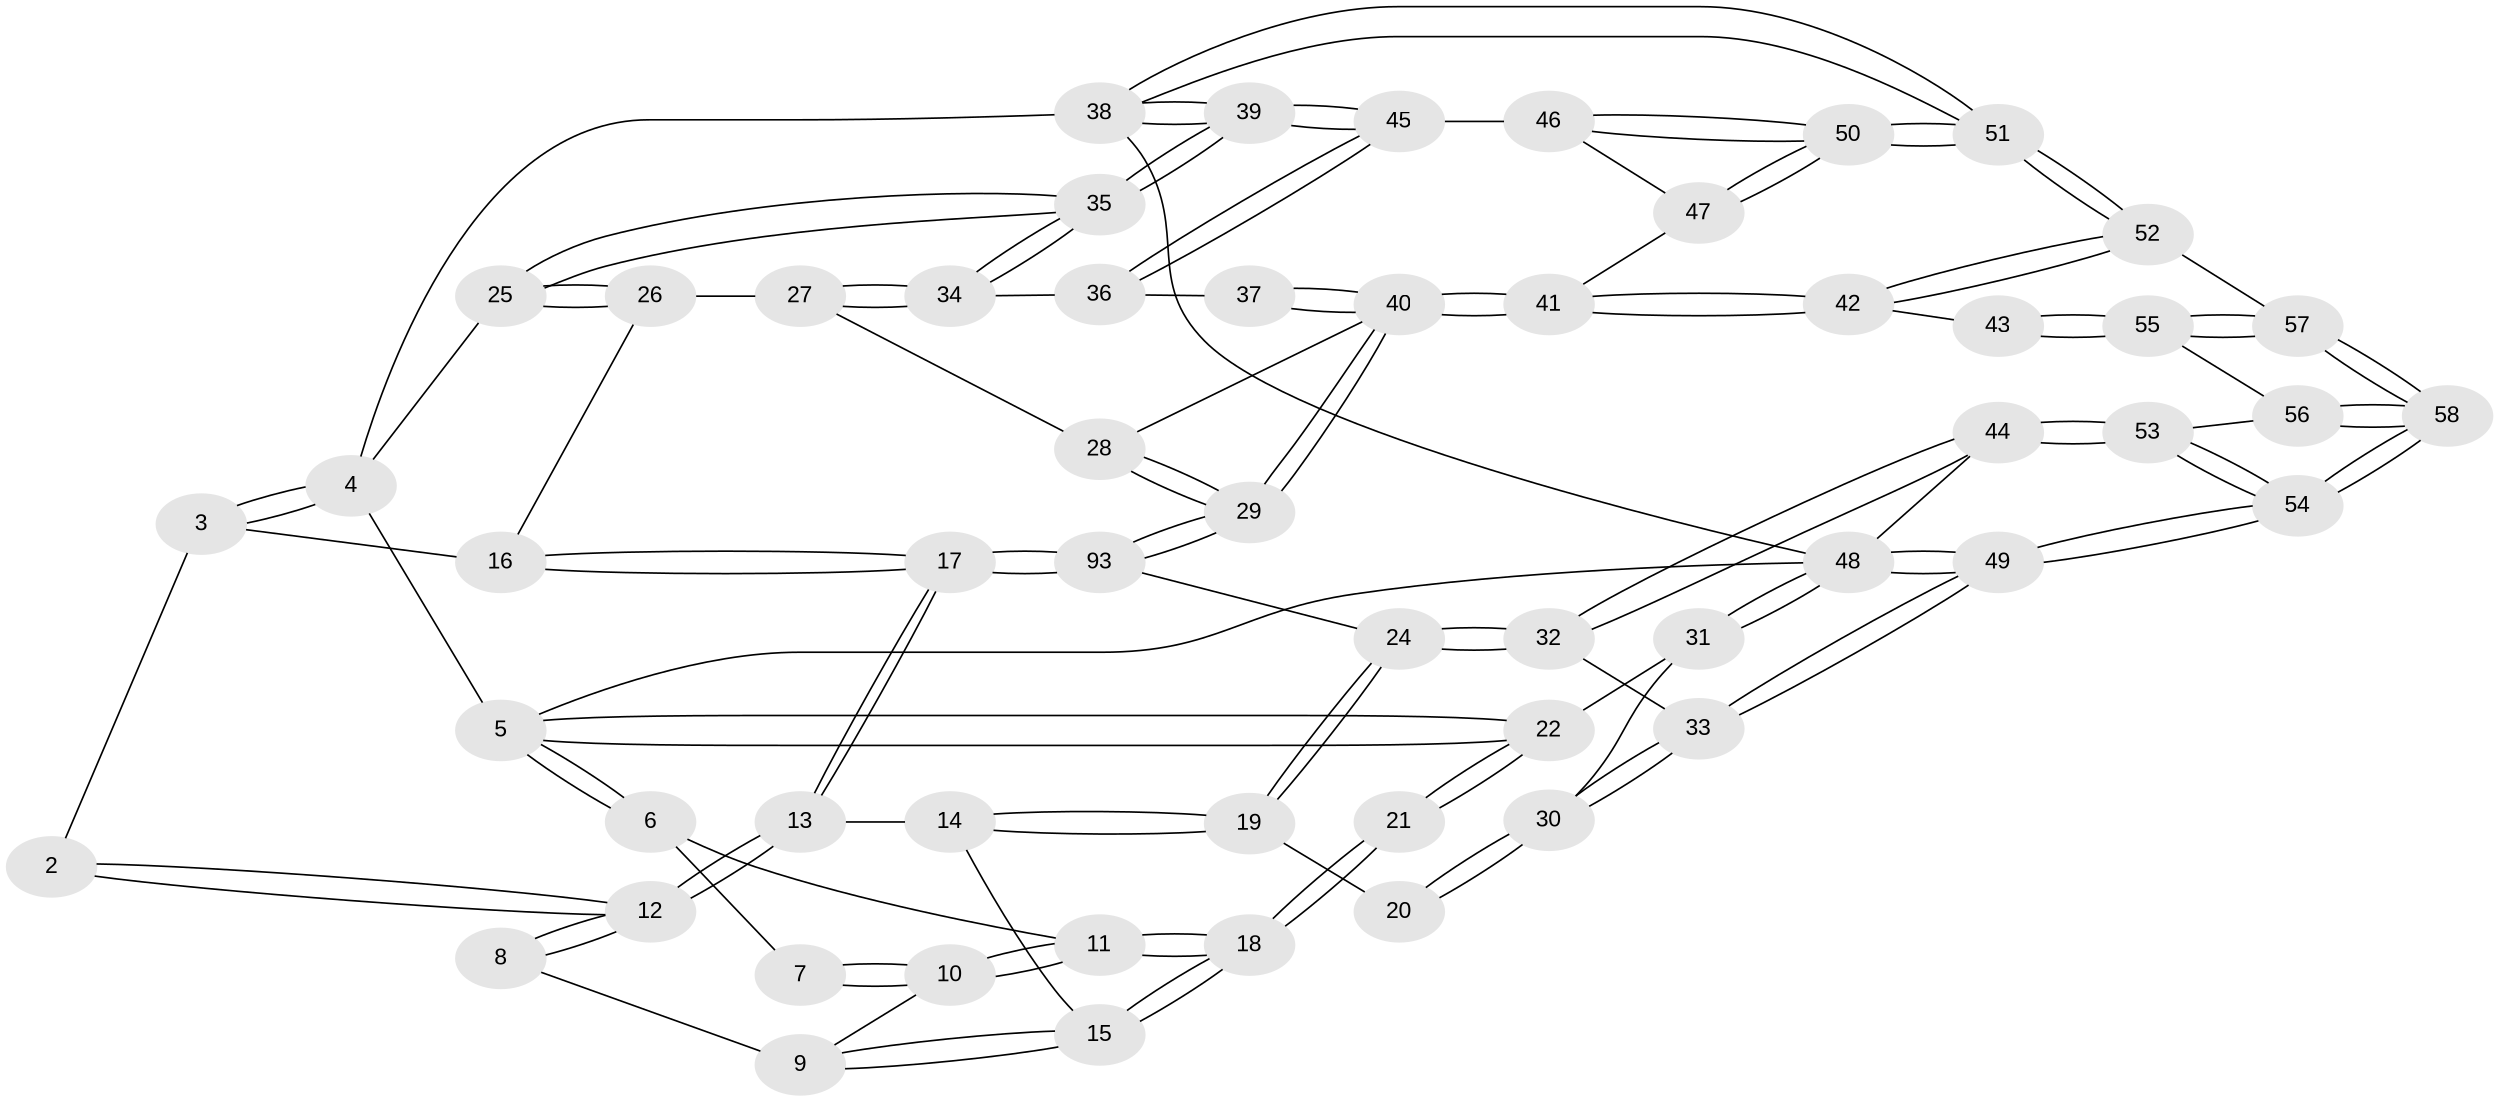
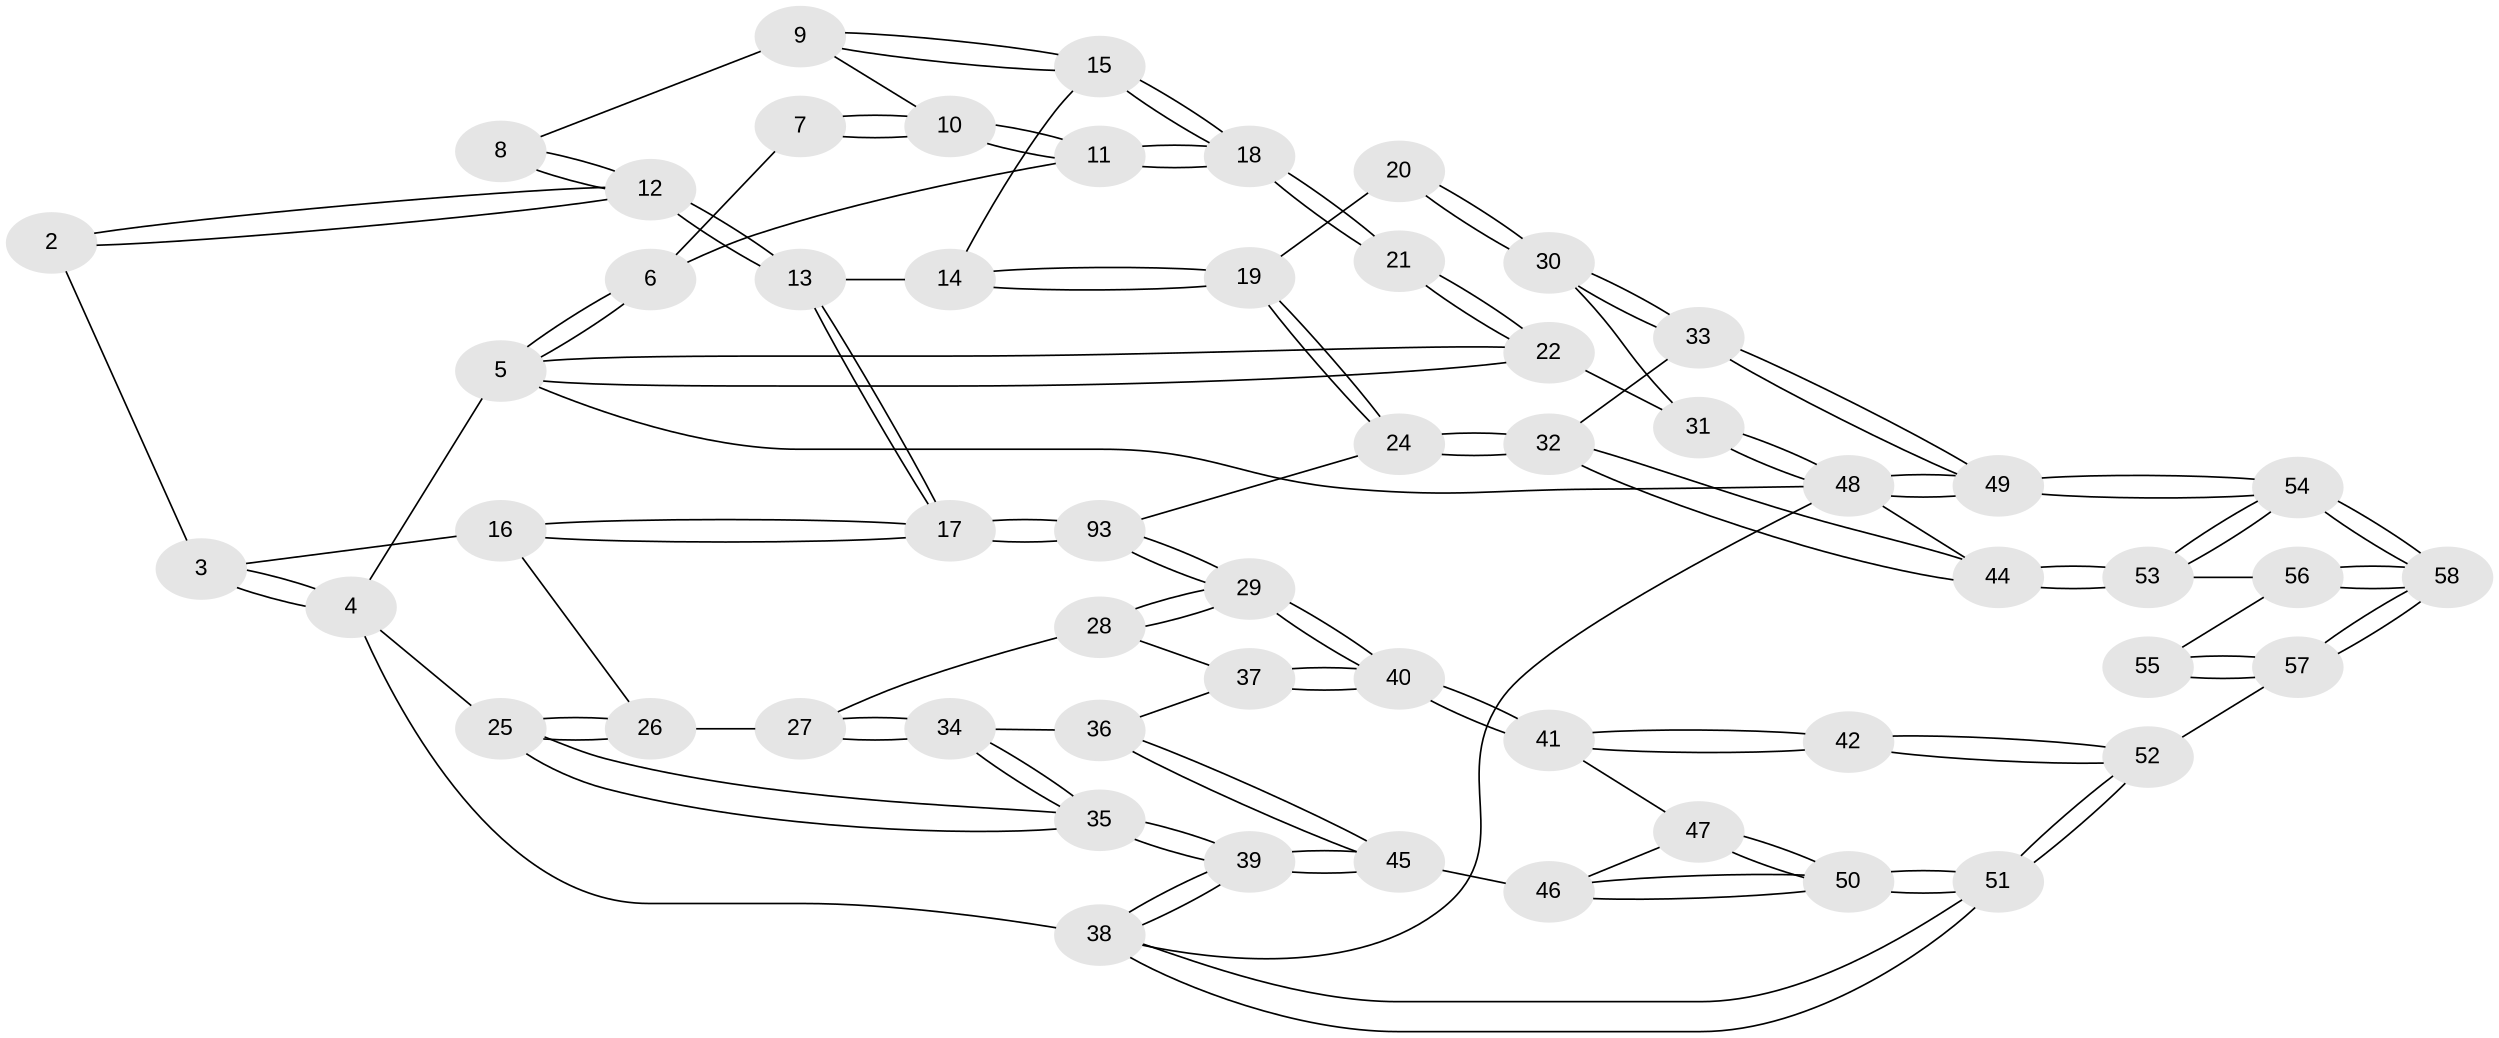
(1998, 326) -> none
(1238, 382) -> (1175, 653)
